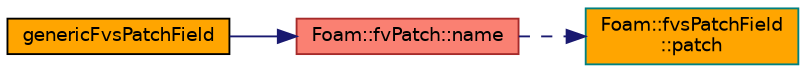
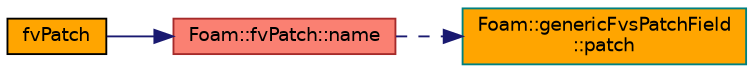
(118, 36) -> (57, 36)
(692, 36) -> (604, 36)
